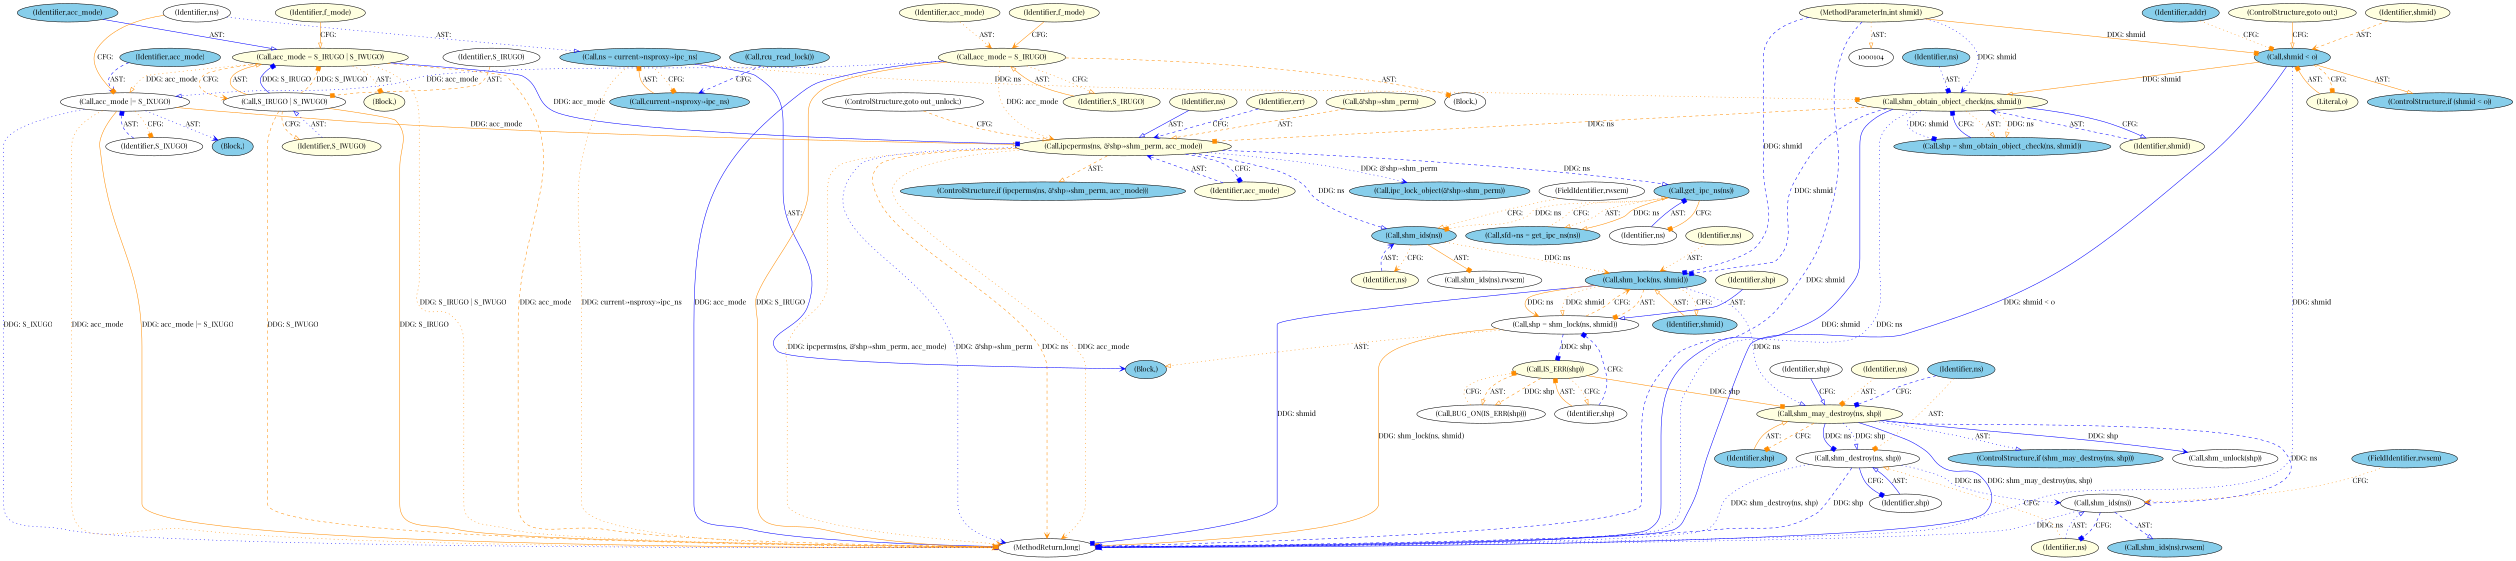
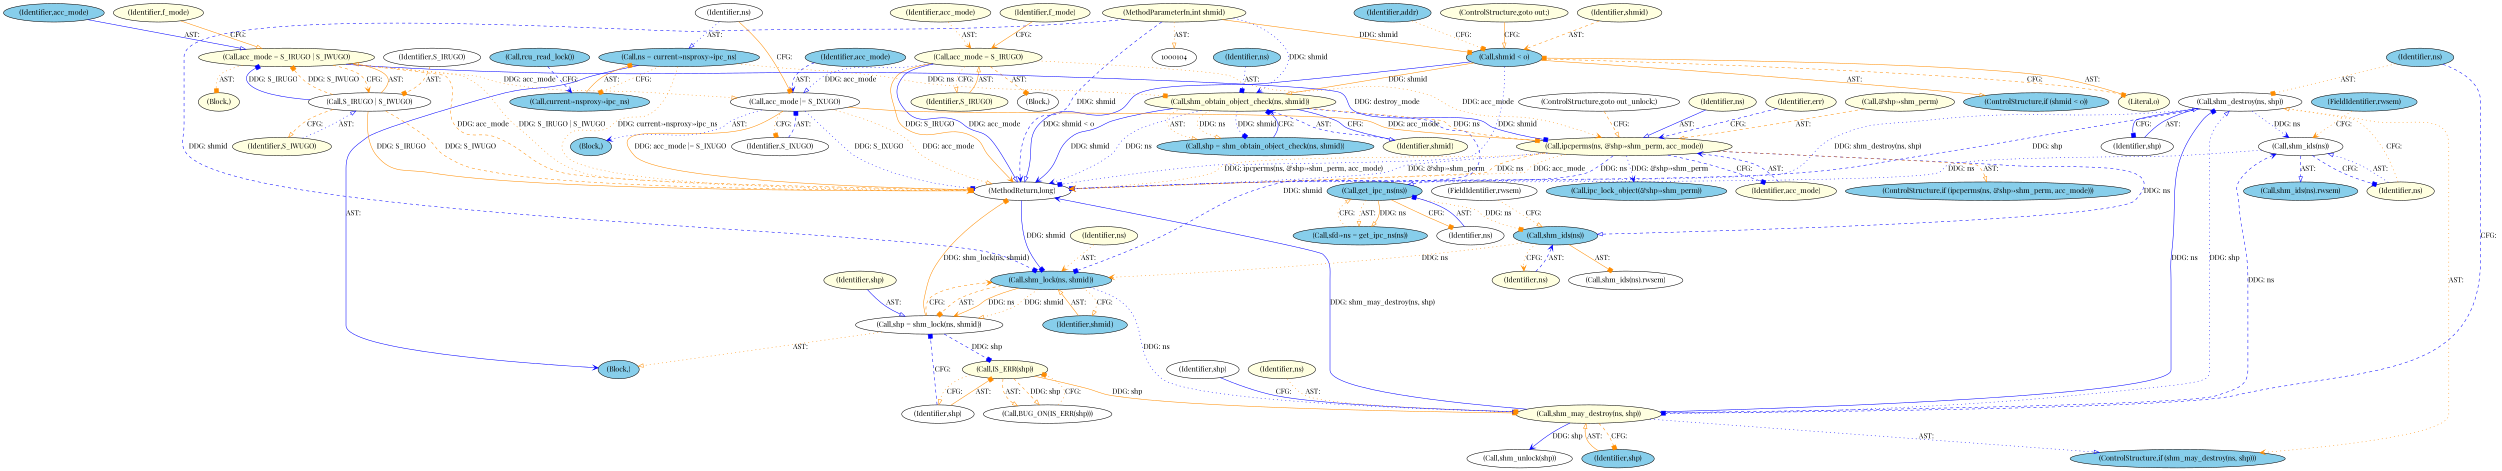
(579, 102) -> (1387, 102)
none -> (2449, 286)
(1277, 348) -> (1024, 236)
